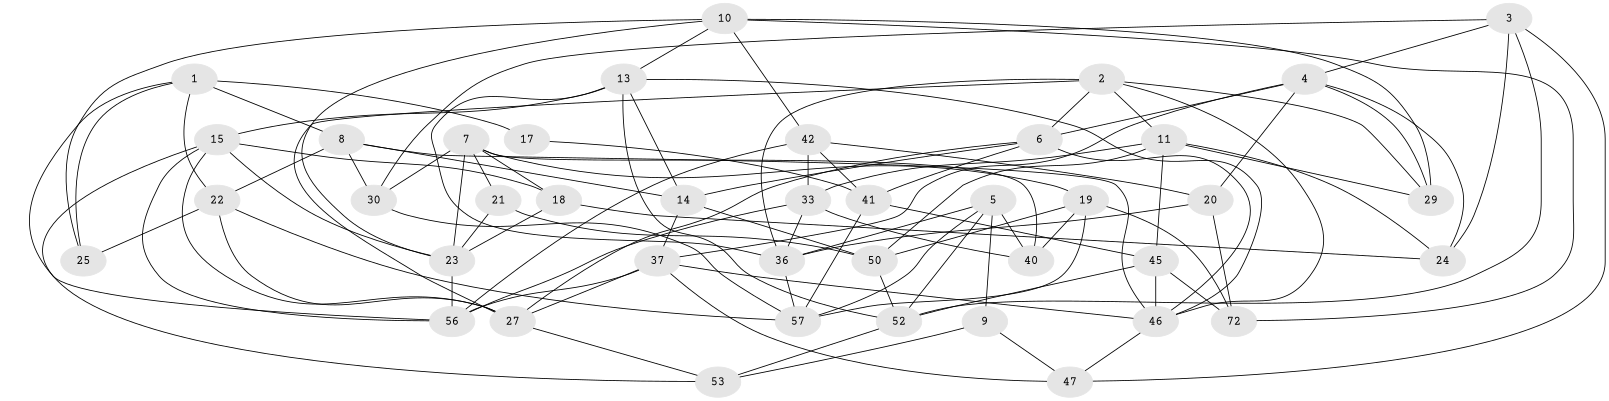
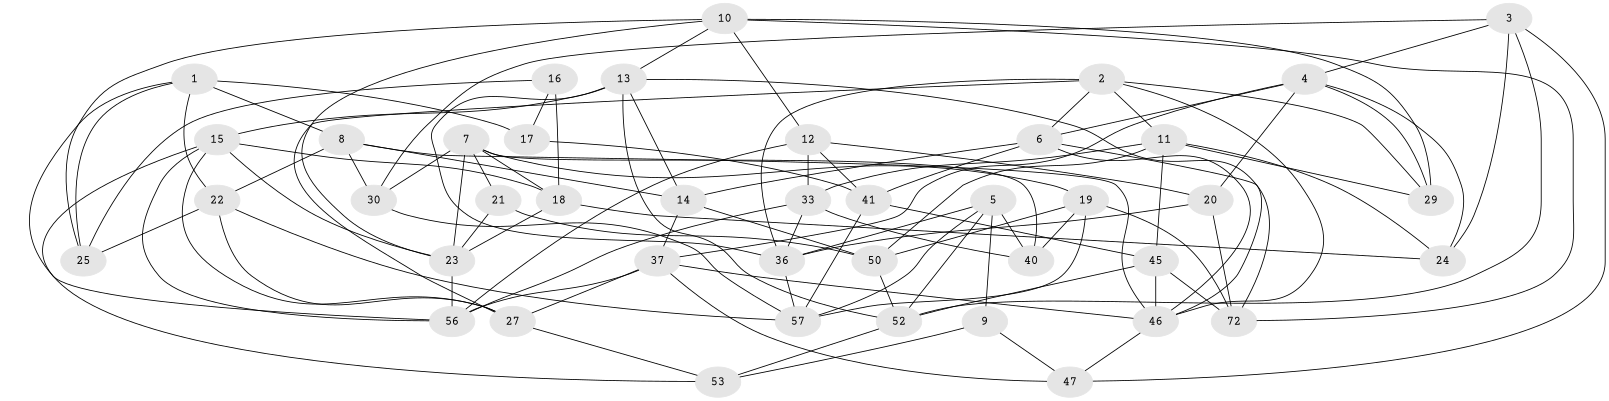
none -> (555, 79)
(808, 140) -> (808, 140)
(772, 187) -> (1216, 173)
